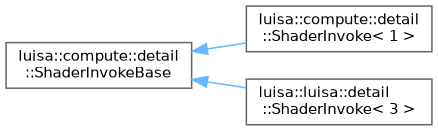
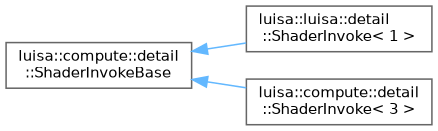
(339, 29) -> (339, 29)
(339, 102) -> (339, 102)
